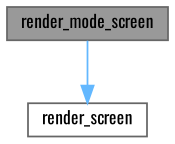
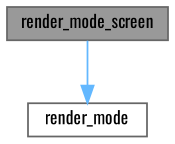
(88, 120) -> (88, 120)
